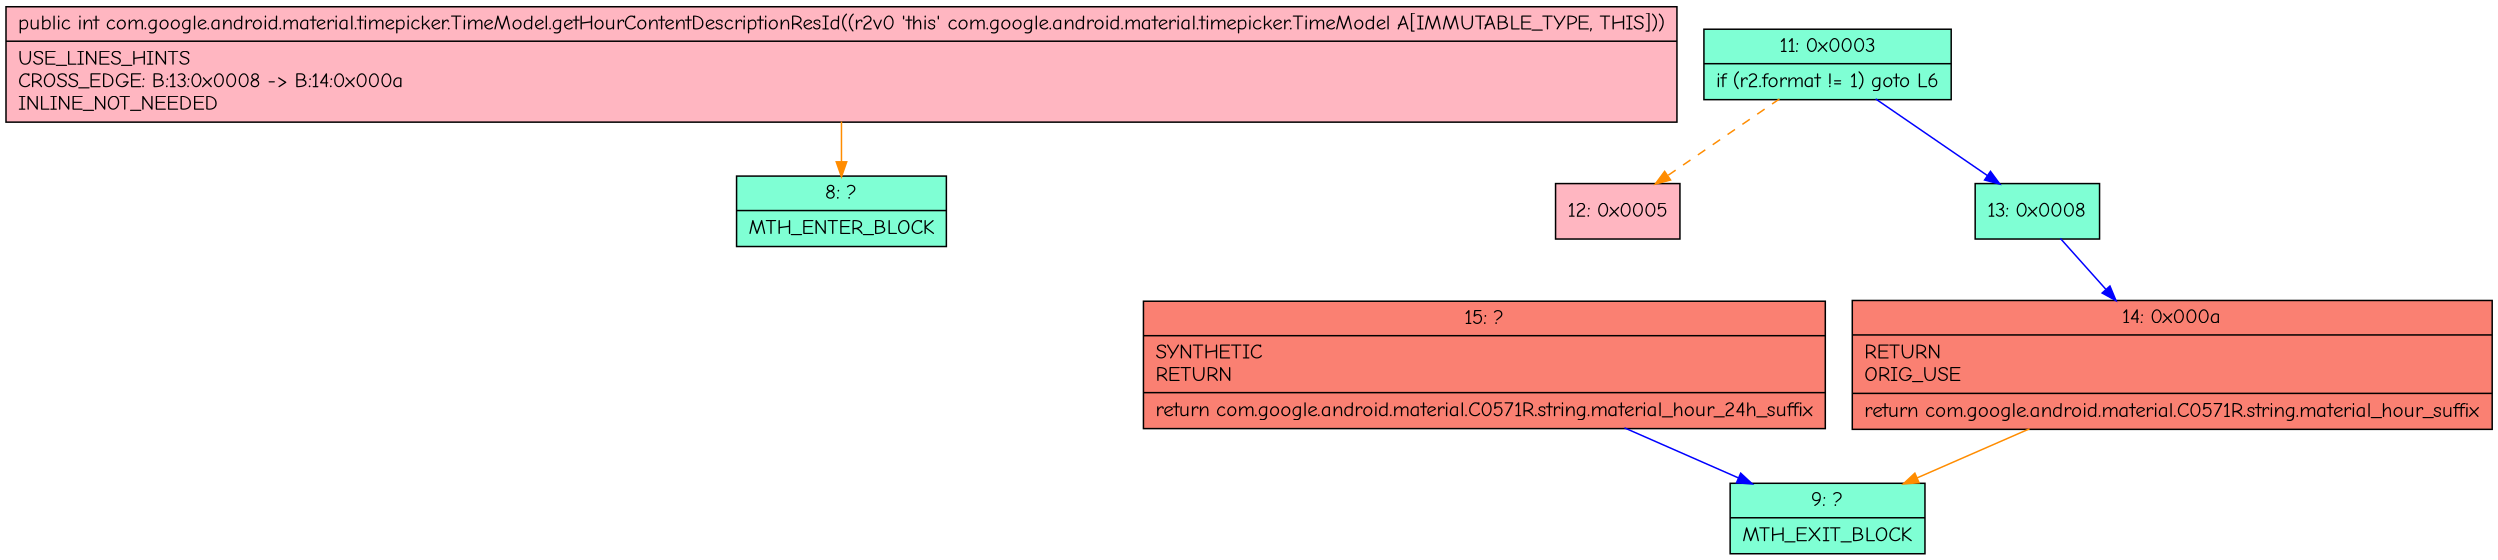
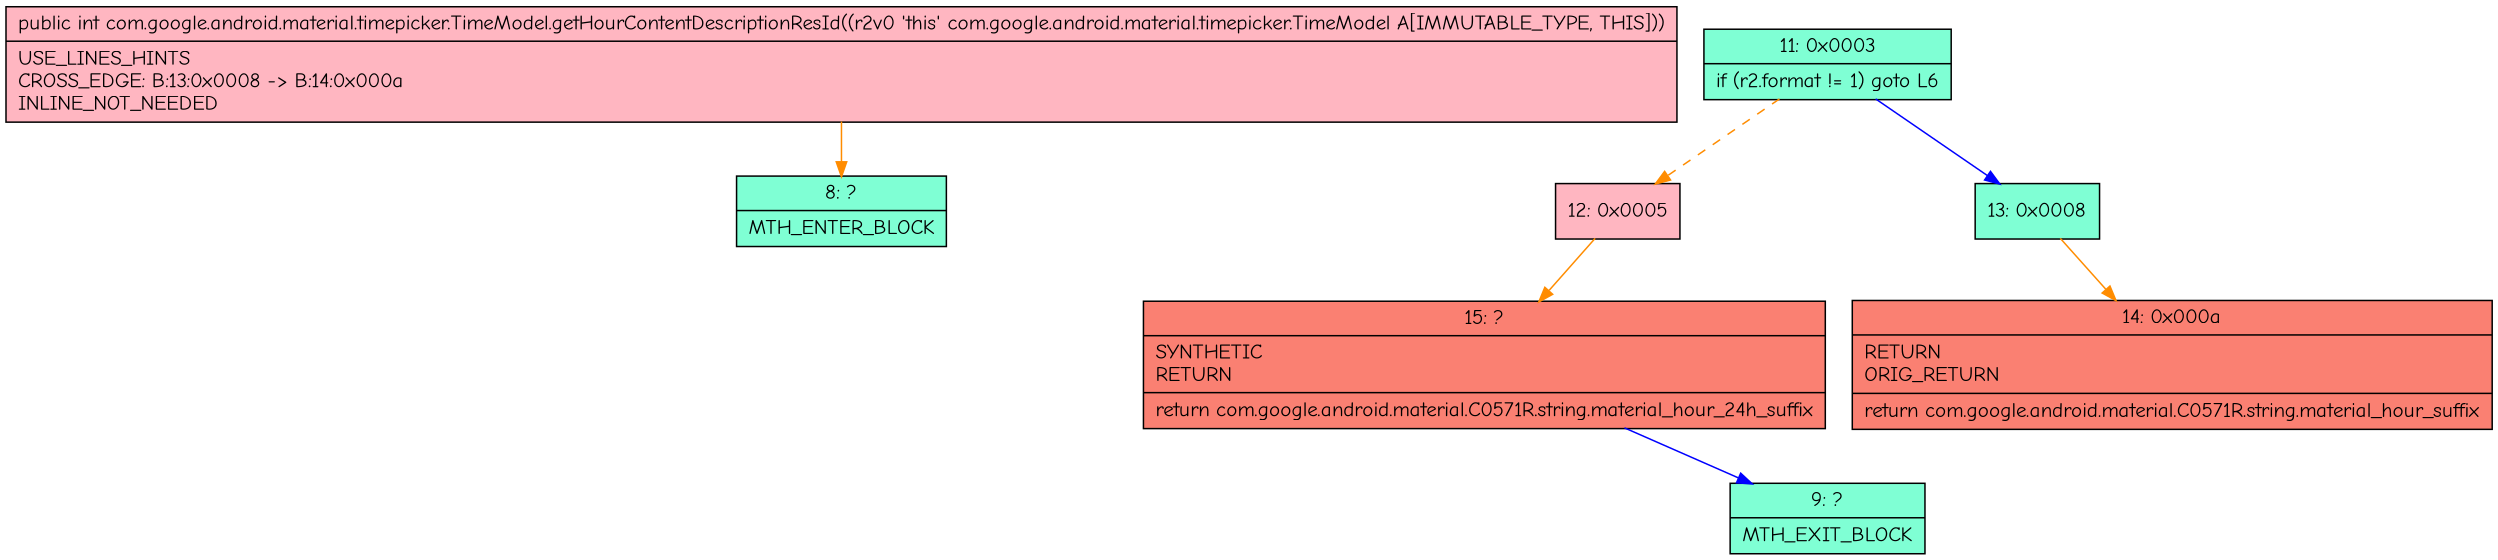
none -> (1572, 264)
(2083, 264) -> (2083, 264)
(1913, 375) -> (1932, 375)
(1973, 453) -> none
